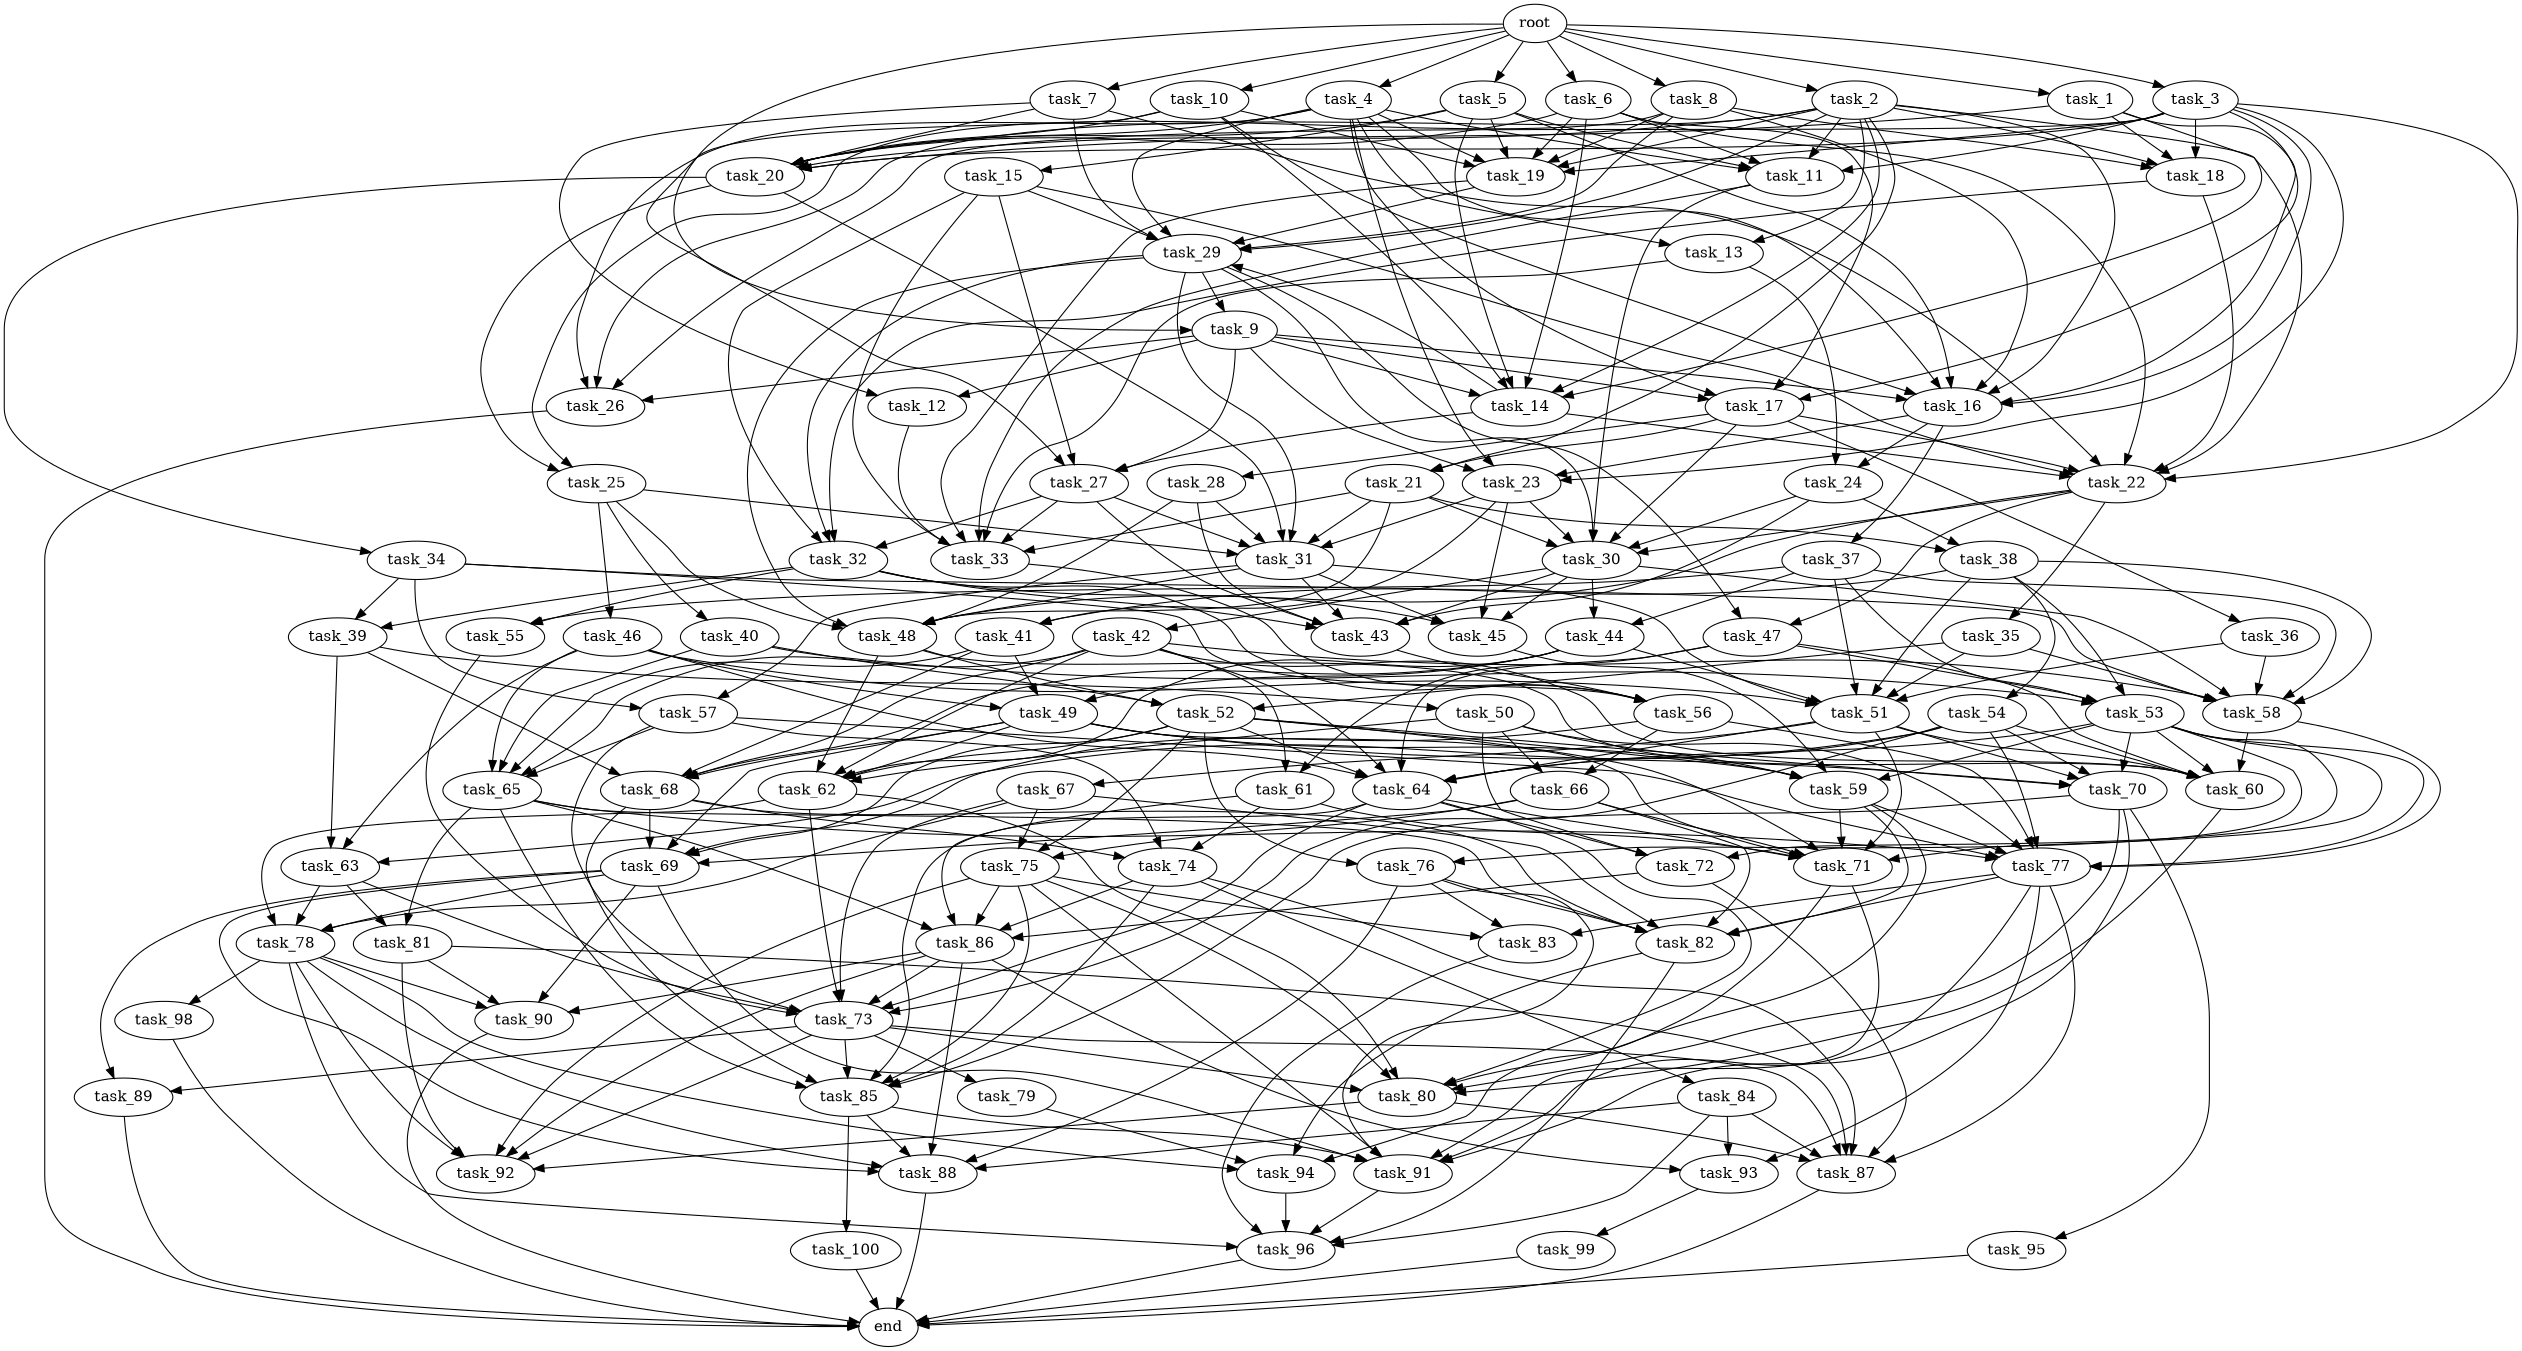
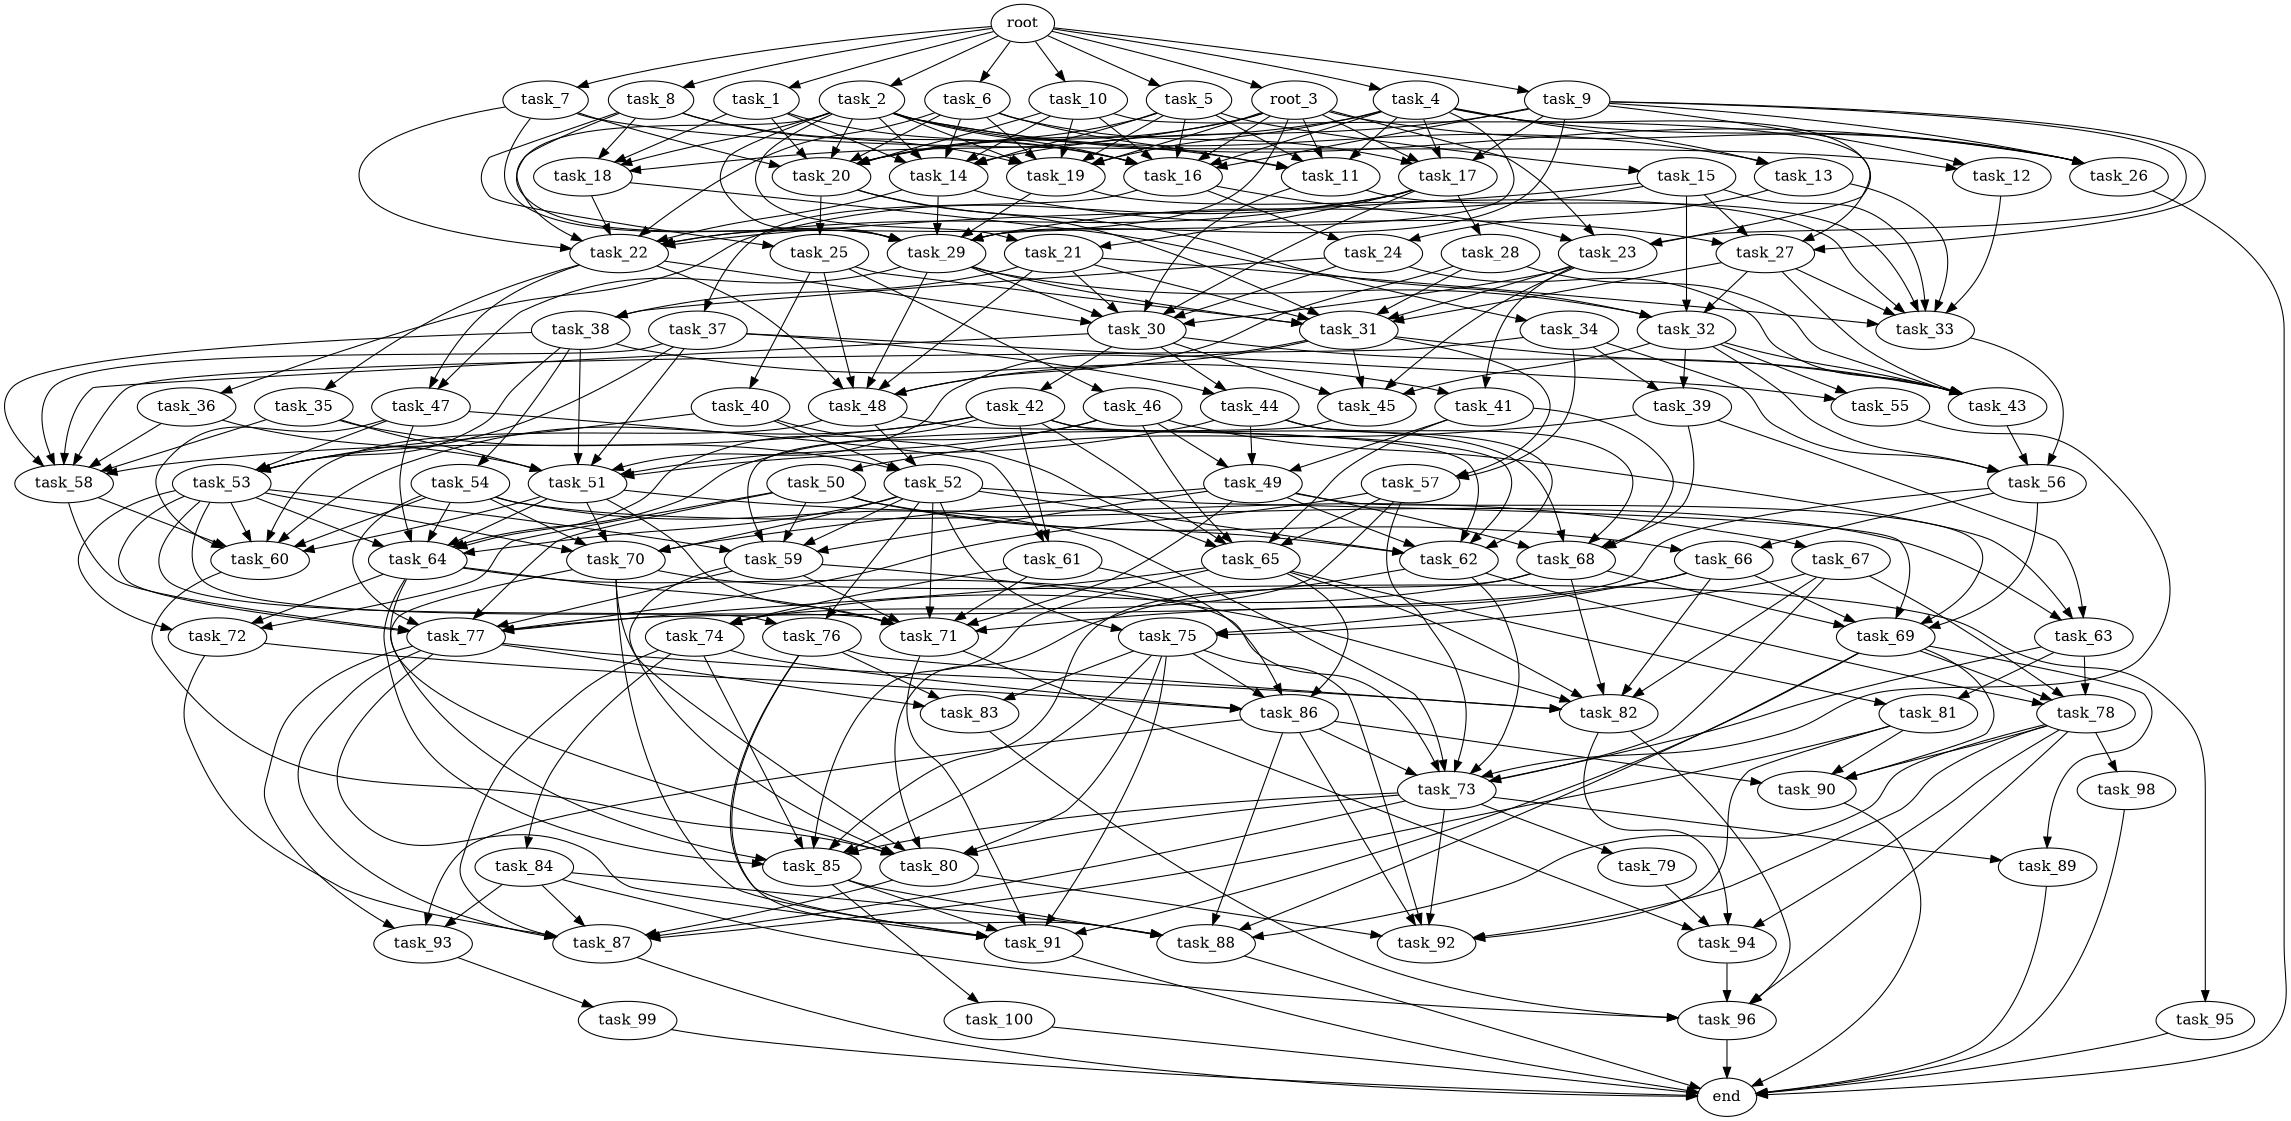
(2196, 100) -> (1295, 100)
(1208, 282) -> (1300, 232)
(1349, 1209) -> (1377, 1035)
